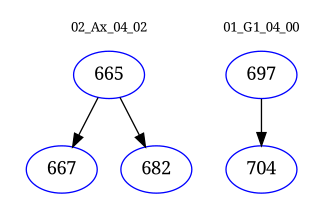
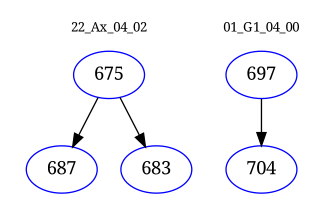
(109, 28) -> (109, 28)
(109, 75) -> (109, 75)
(62, 169) -> (62, 169)
(156, 169) -> (156, 169)
